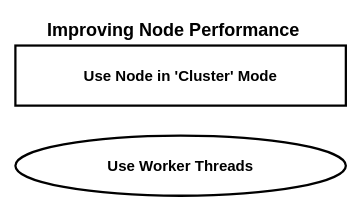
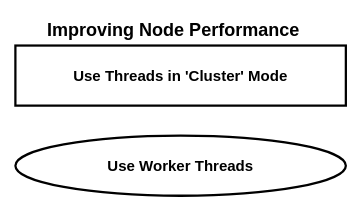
(180, 75) -> (180, 75)
